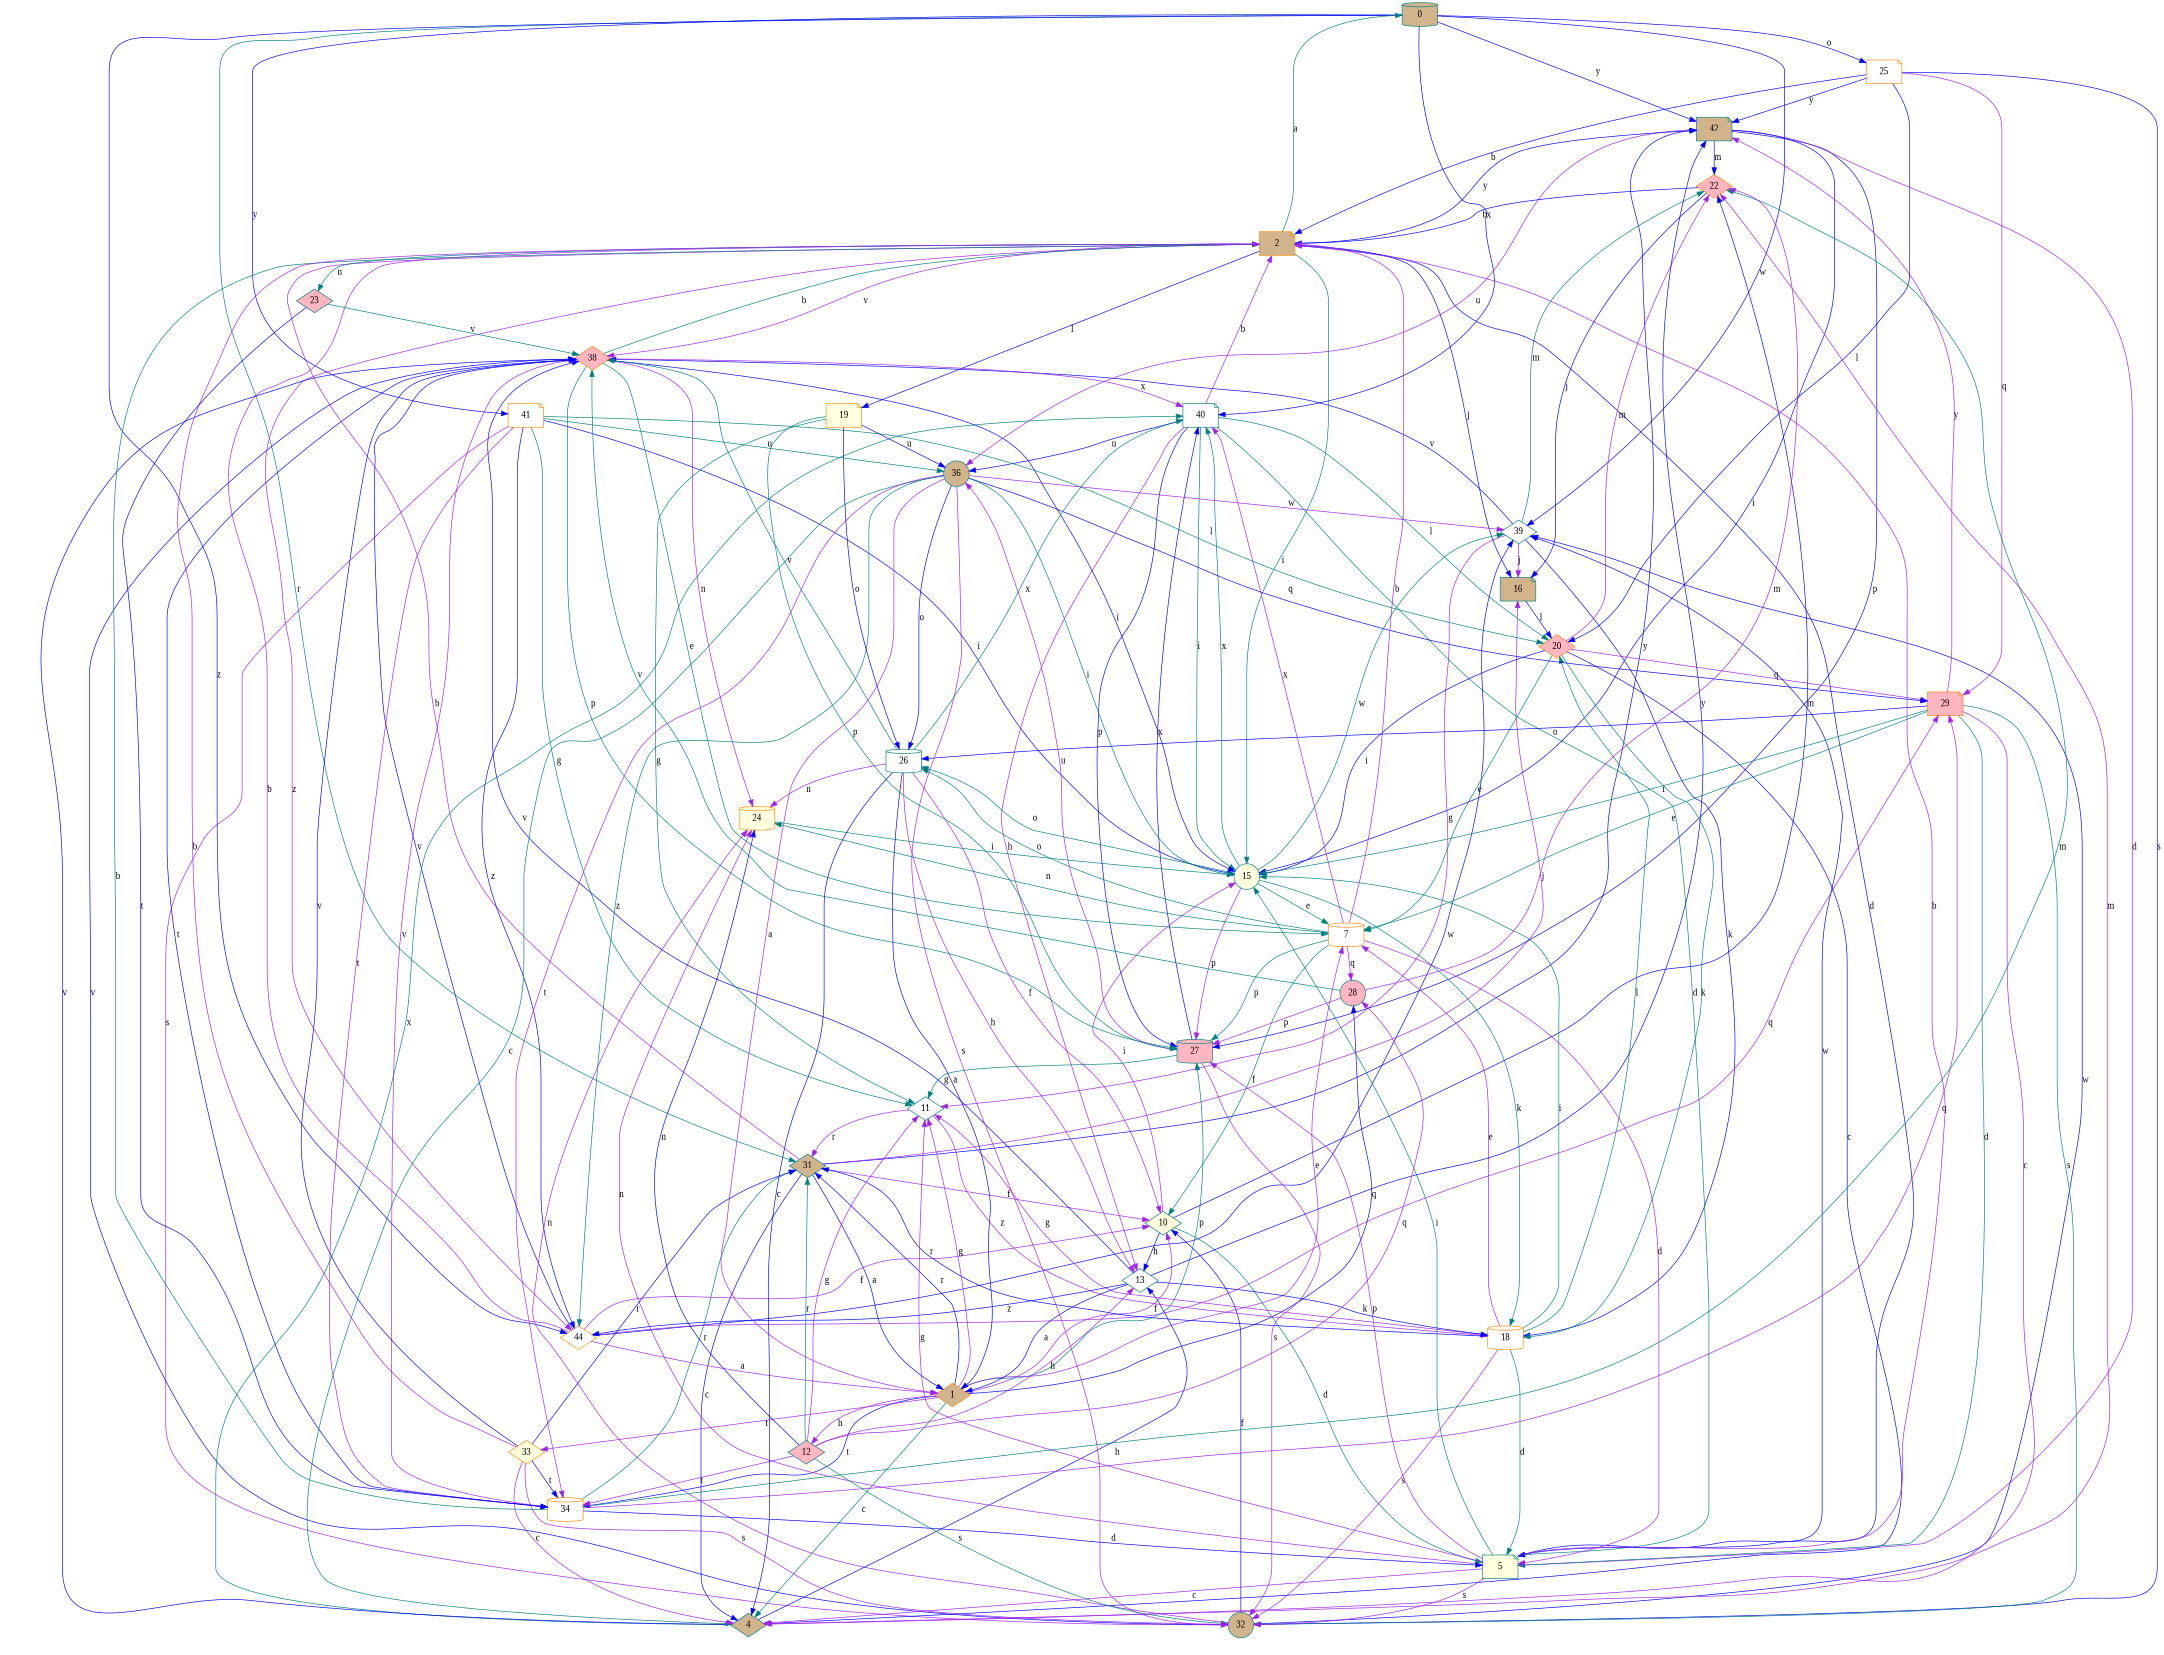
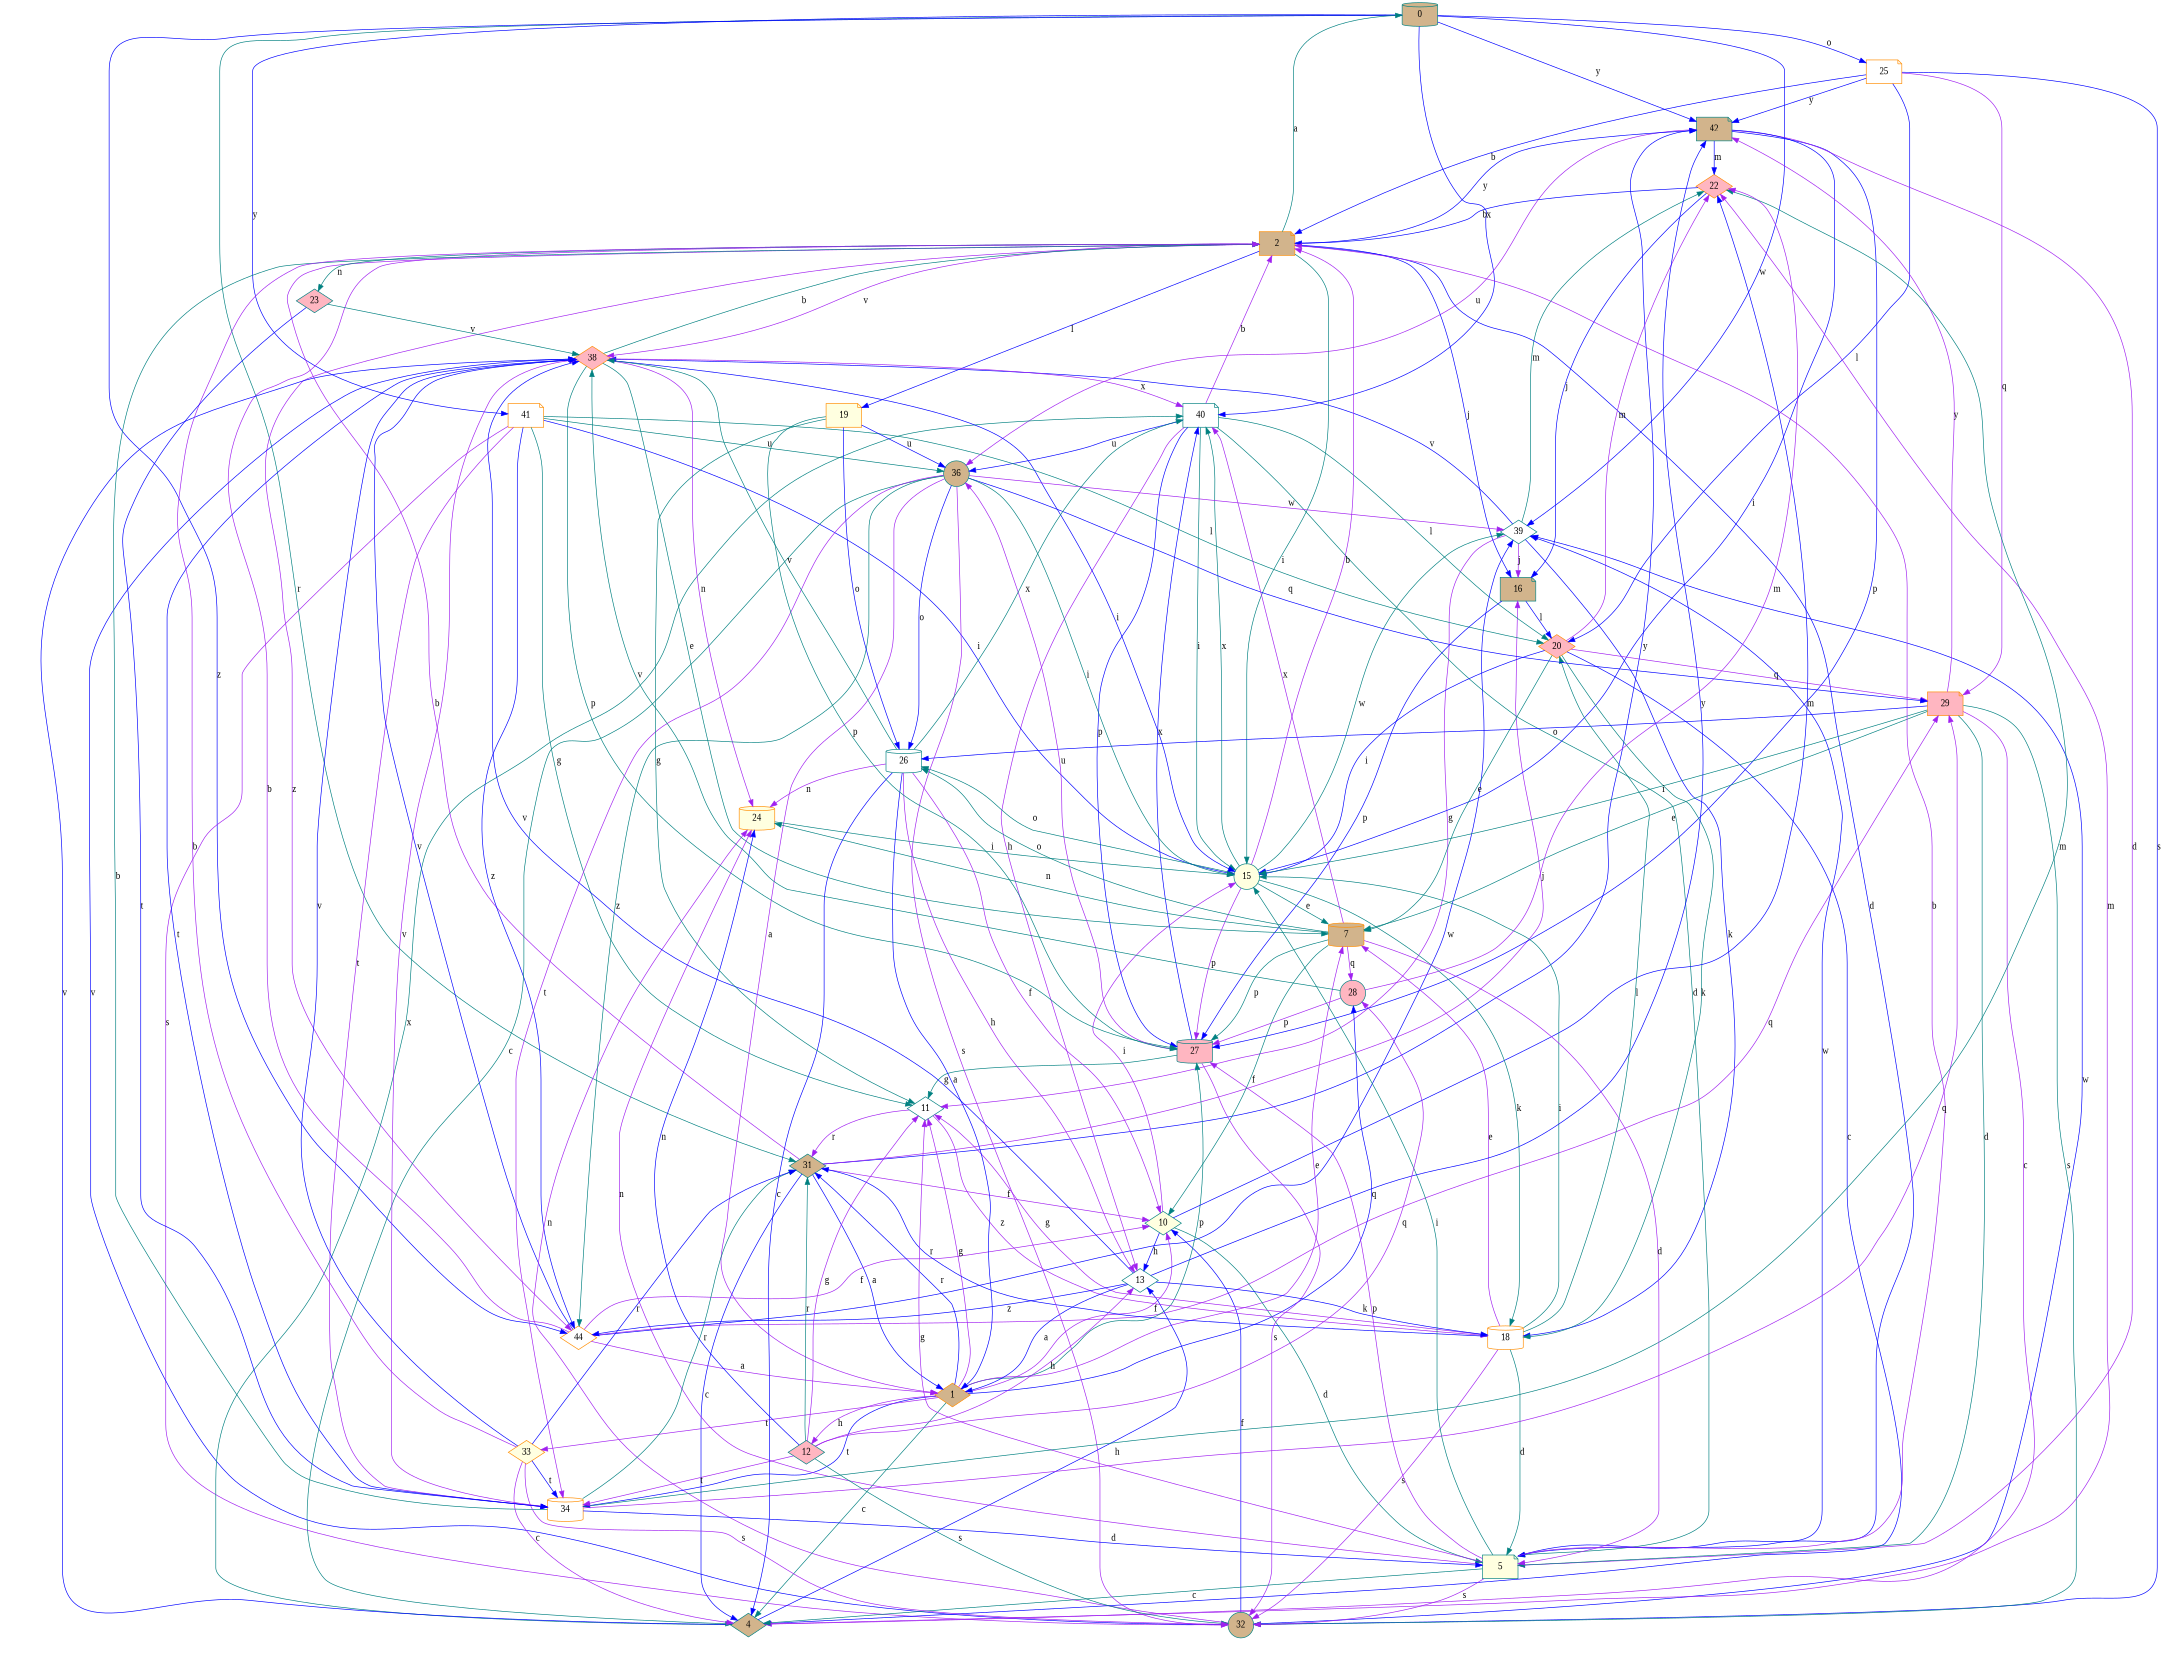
(1399, 550) -> (1342, 567)
none -> (1357, 817)
(1346, 935) -> (1346, 935)
(1126, 1596) -> (1126, 1596)
